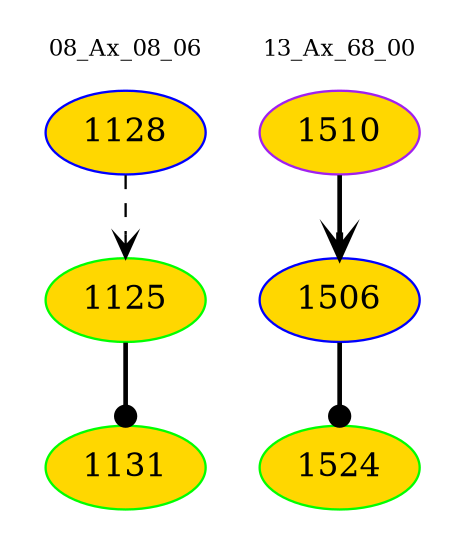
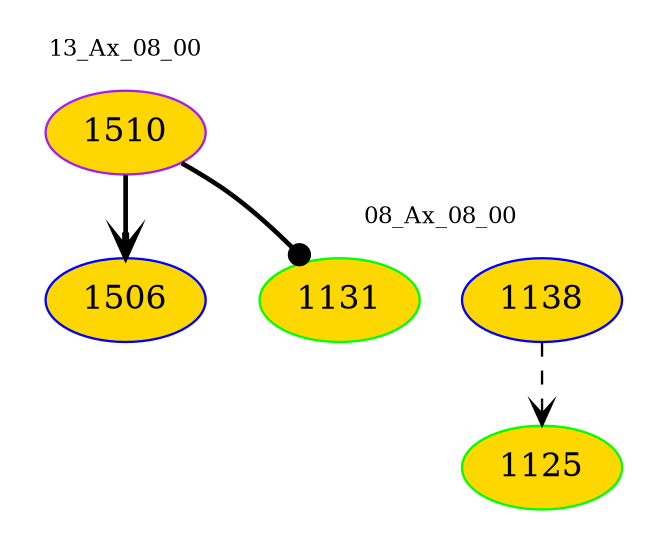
(126, 50) -> (441, 218)
(340, 50) -> (126, 50)
(126, 133) -> (542, 300)
(126, 375) -> (256, 214)
(340, 468) -> none
